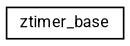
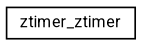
(65, 23) -> (71, 23)
